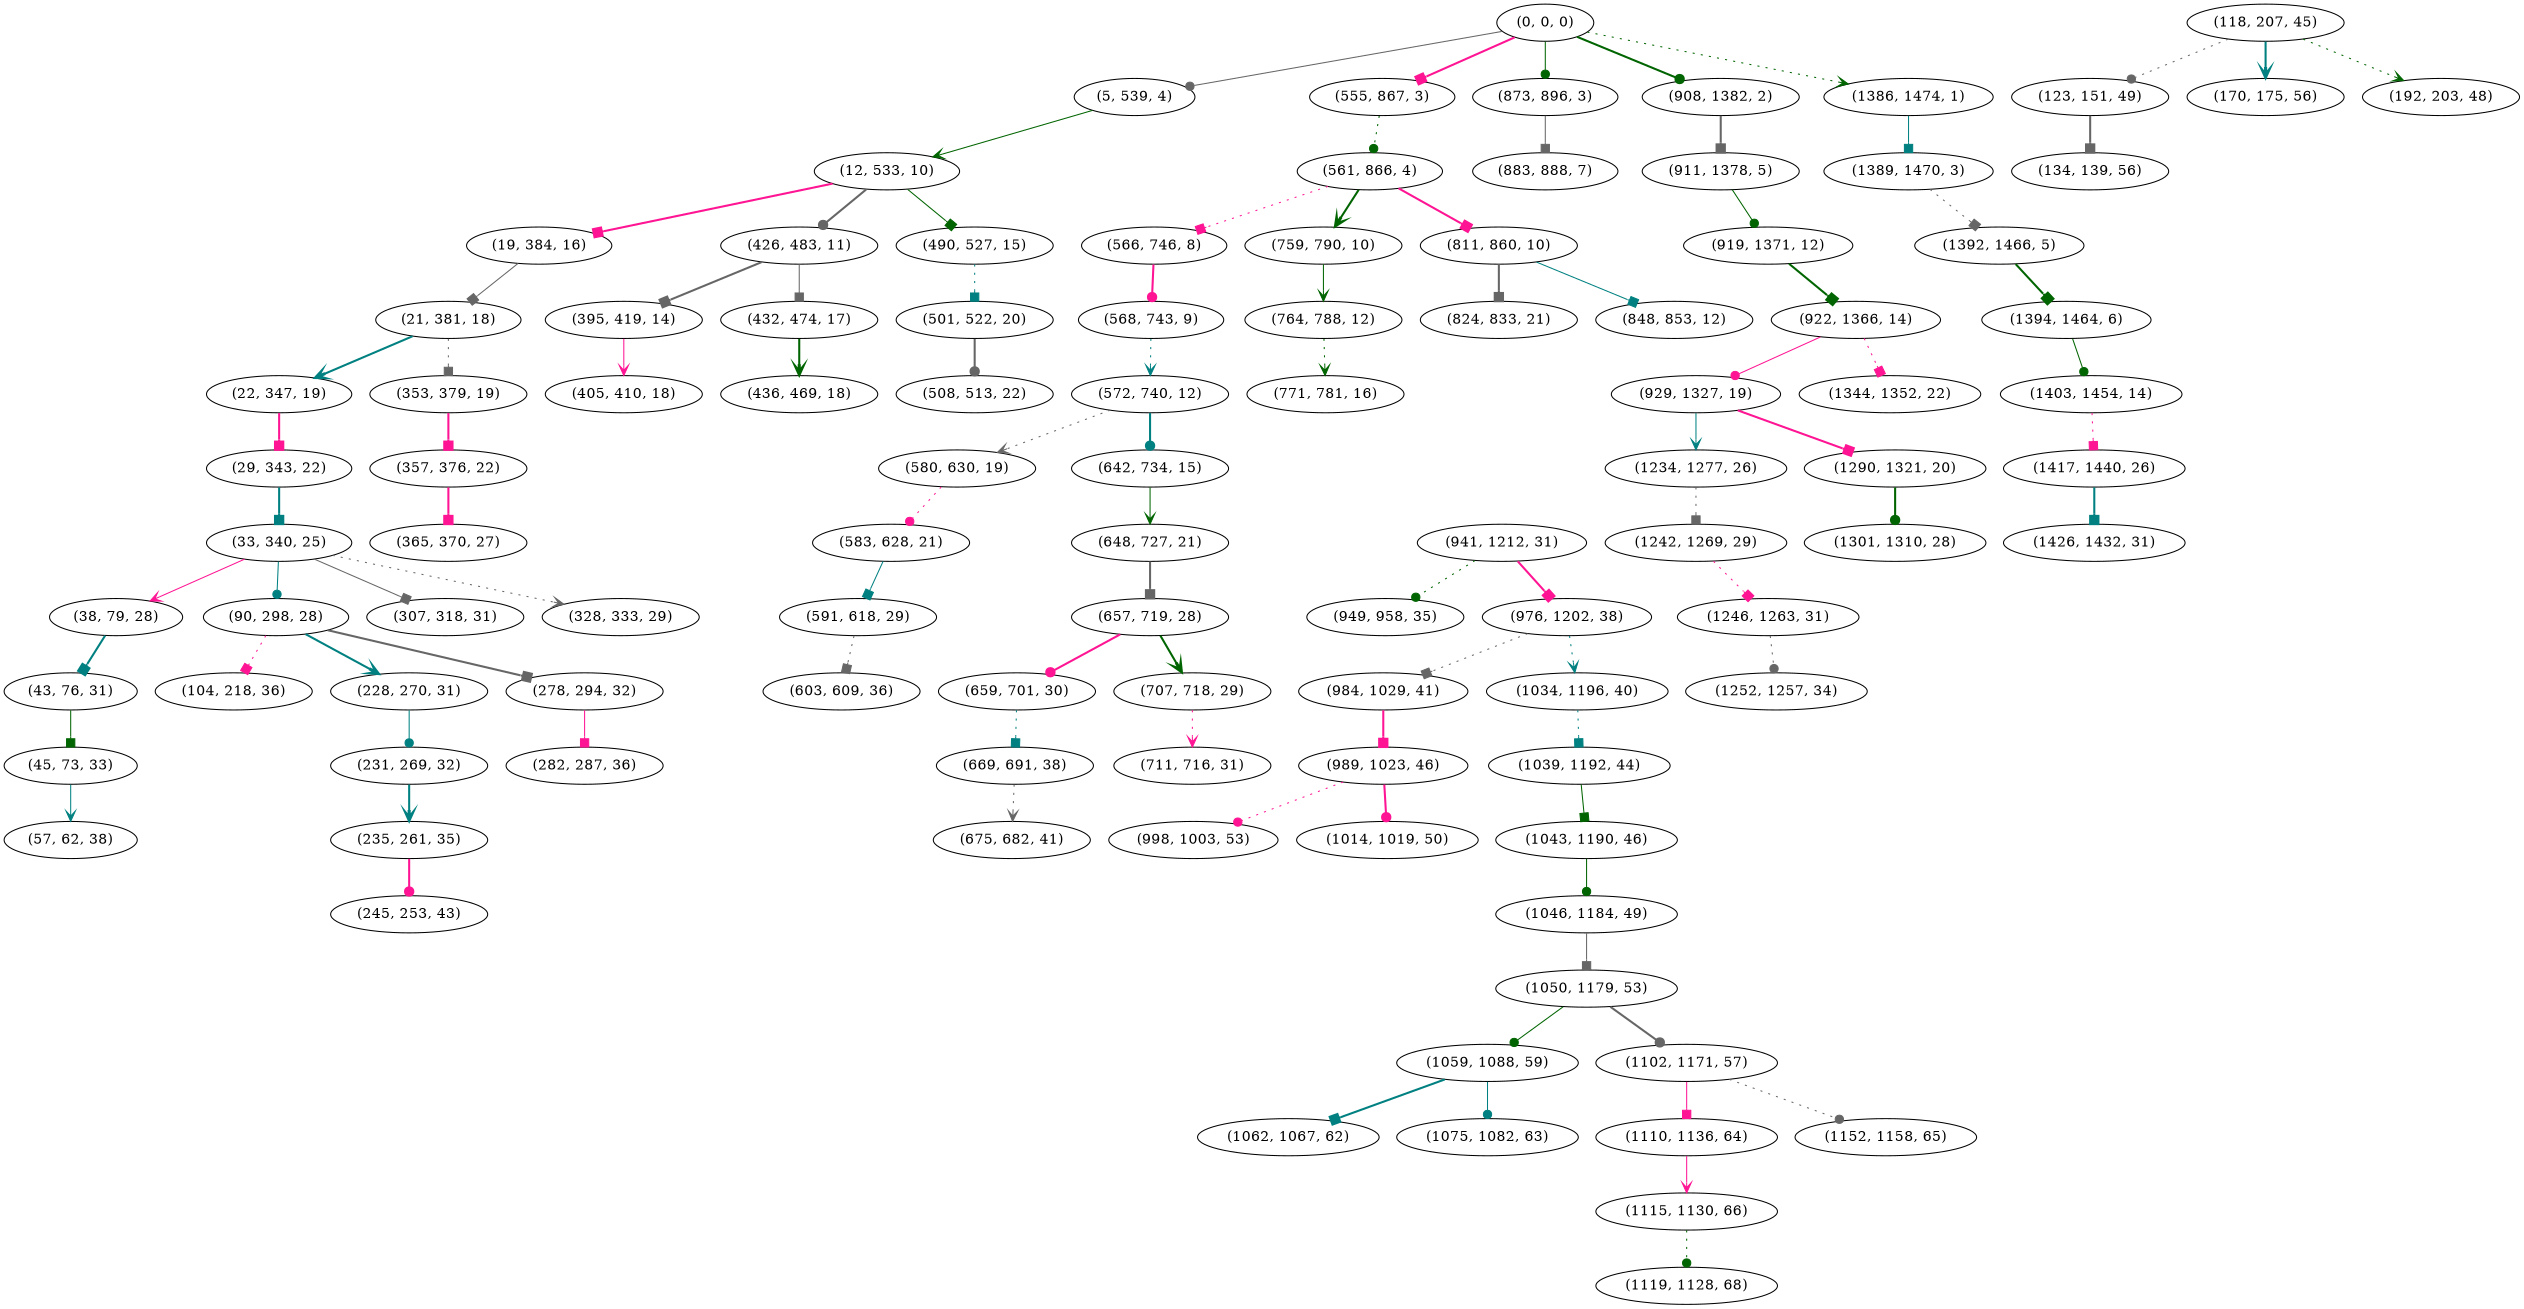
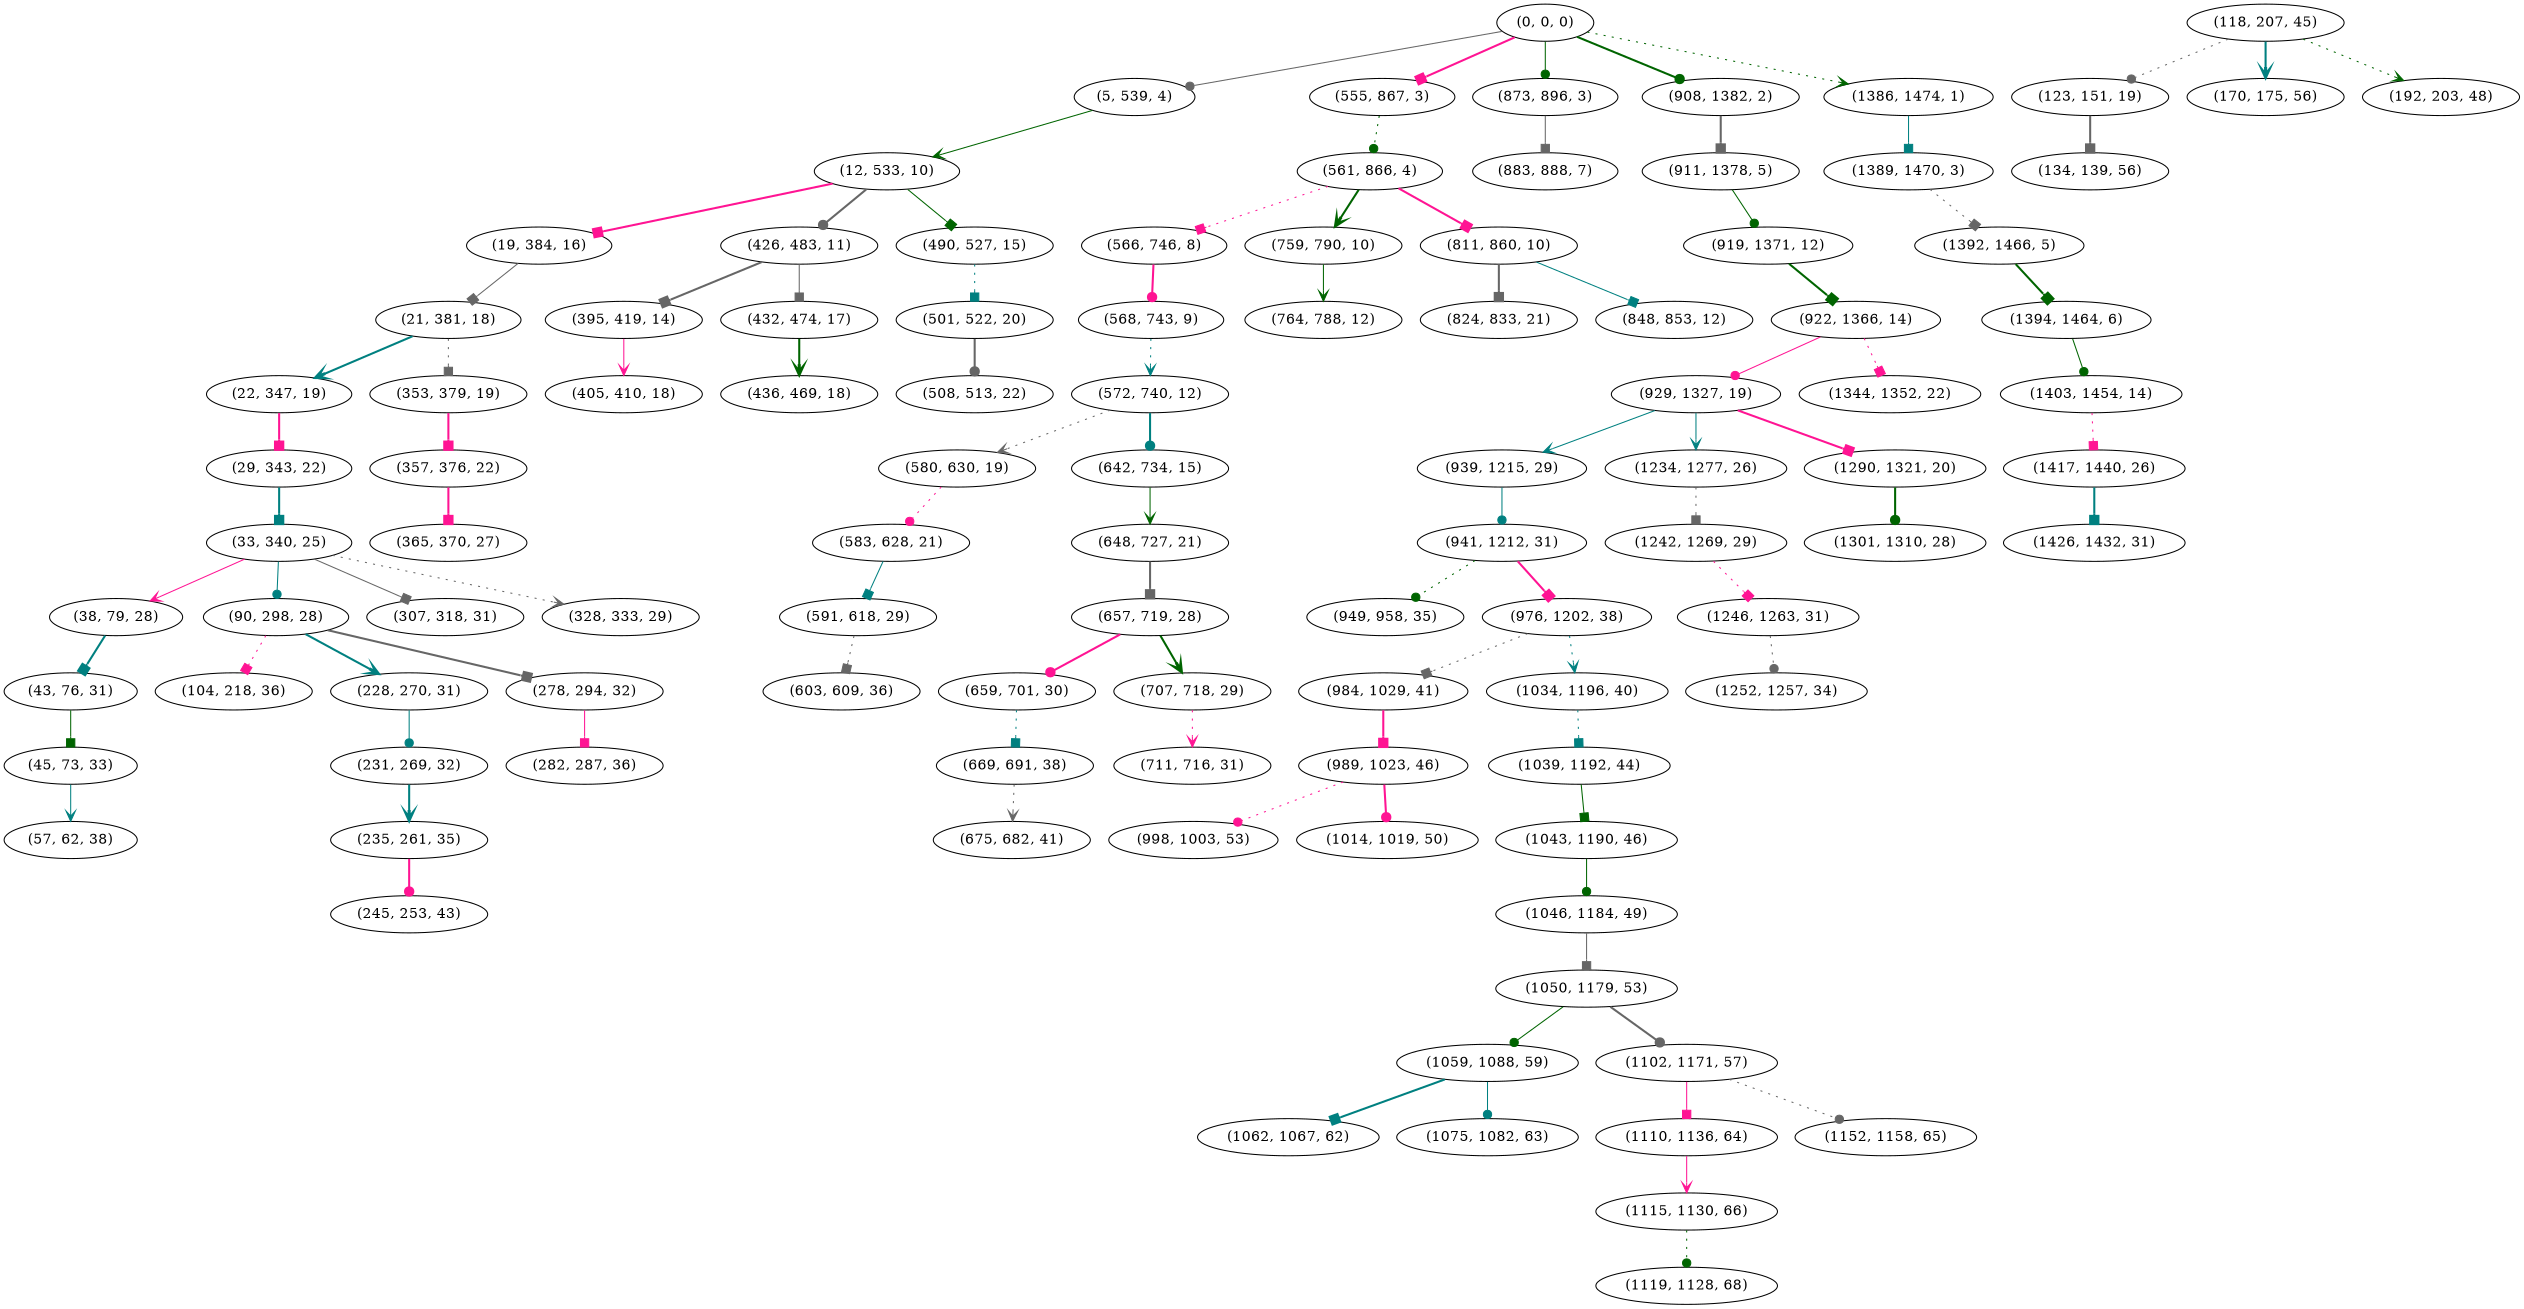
(2090, 97) -> (2090, 97)
(1326, 394) -> none
none -> (1502, 469)
